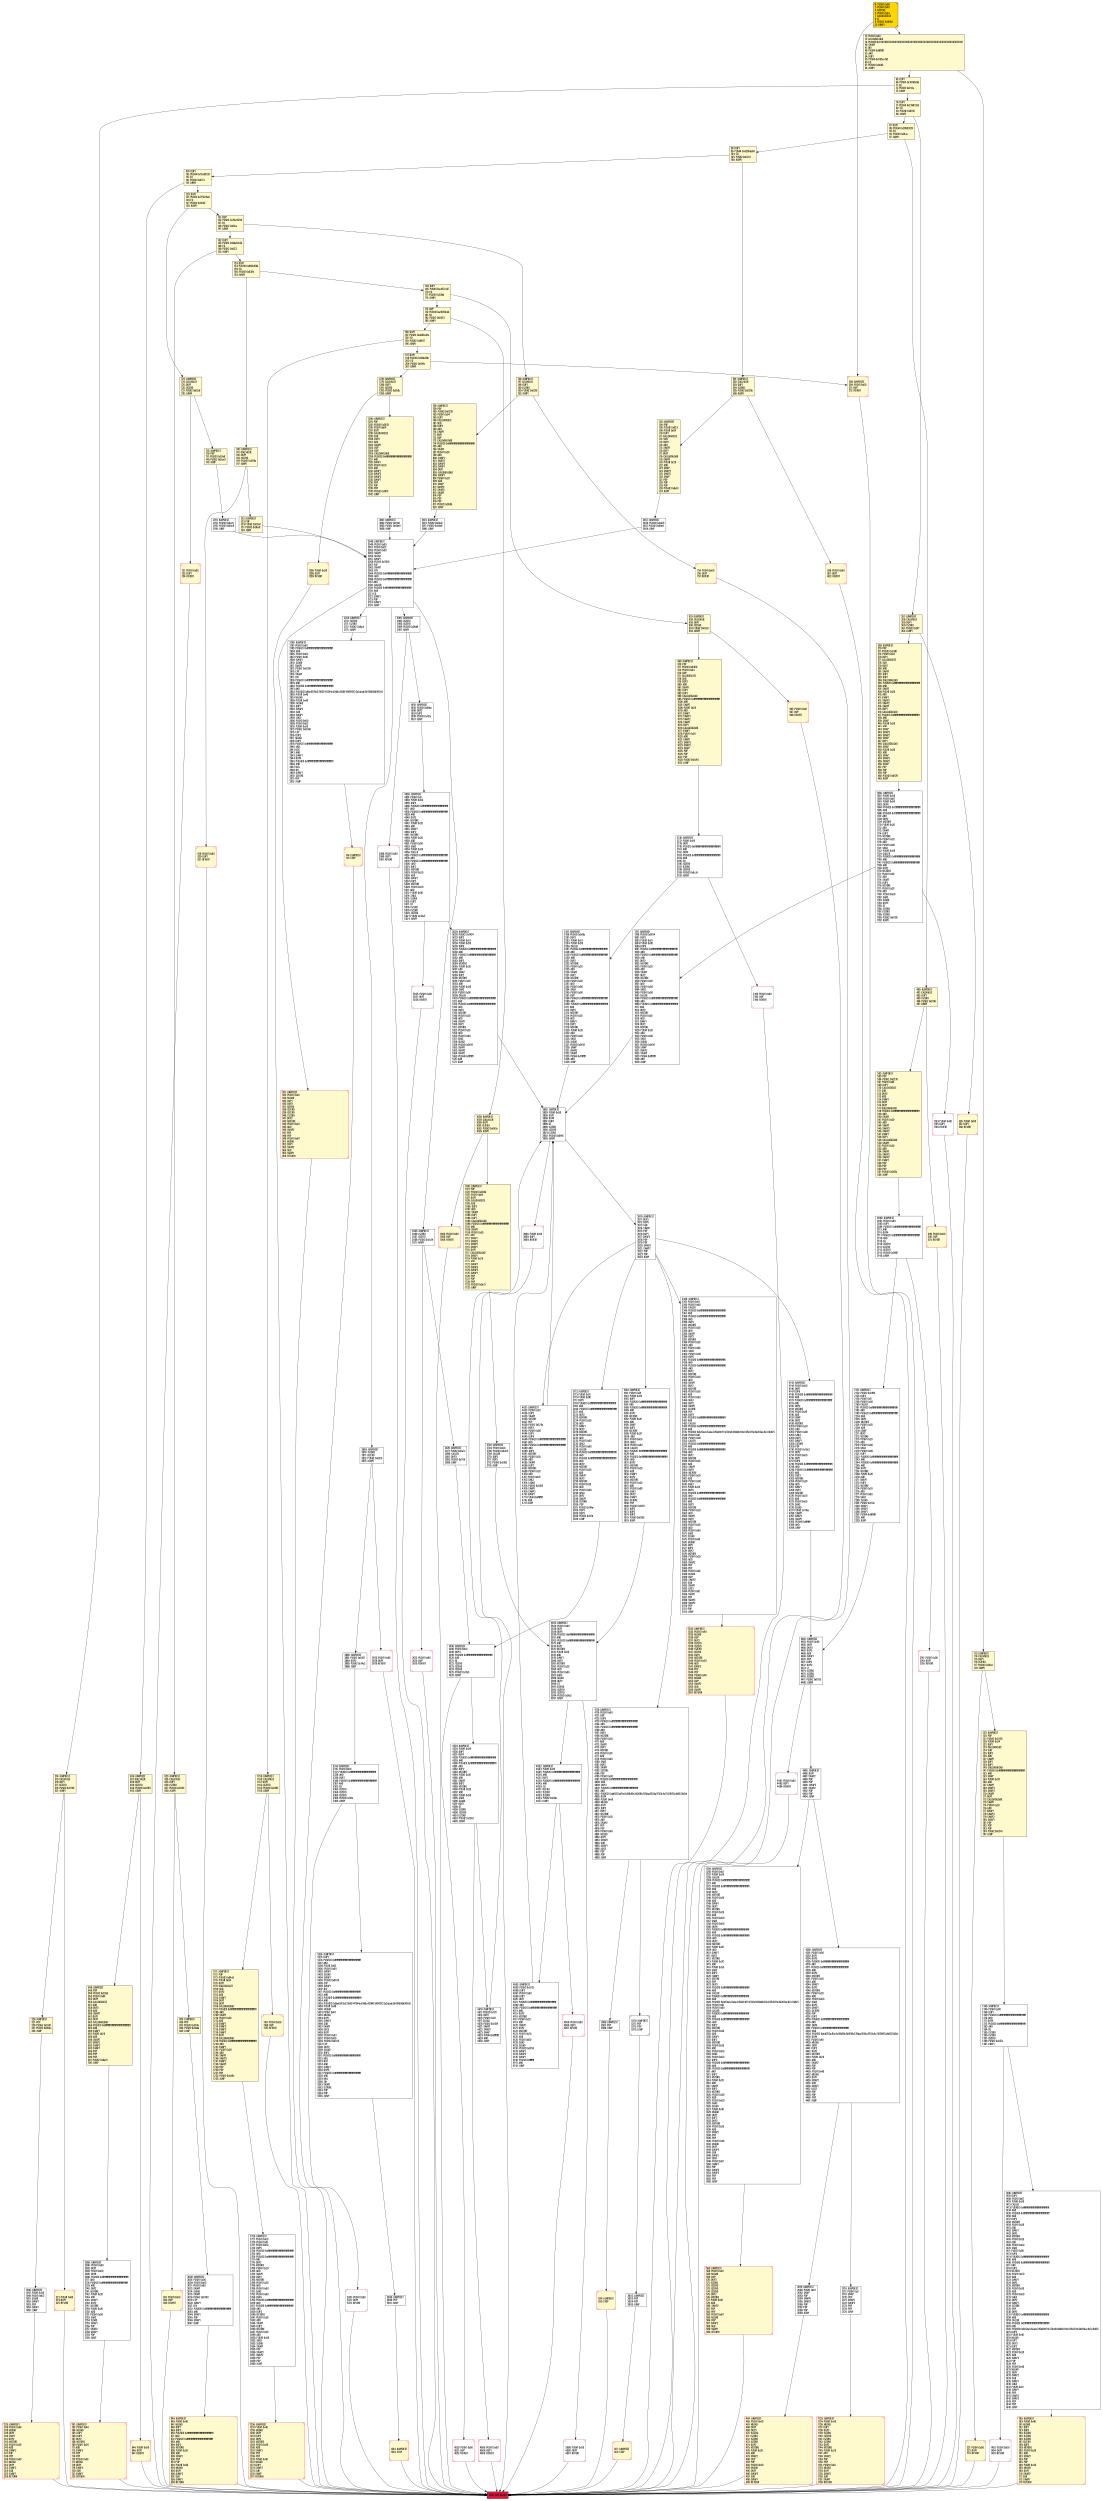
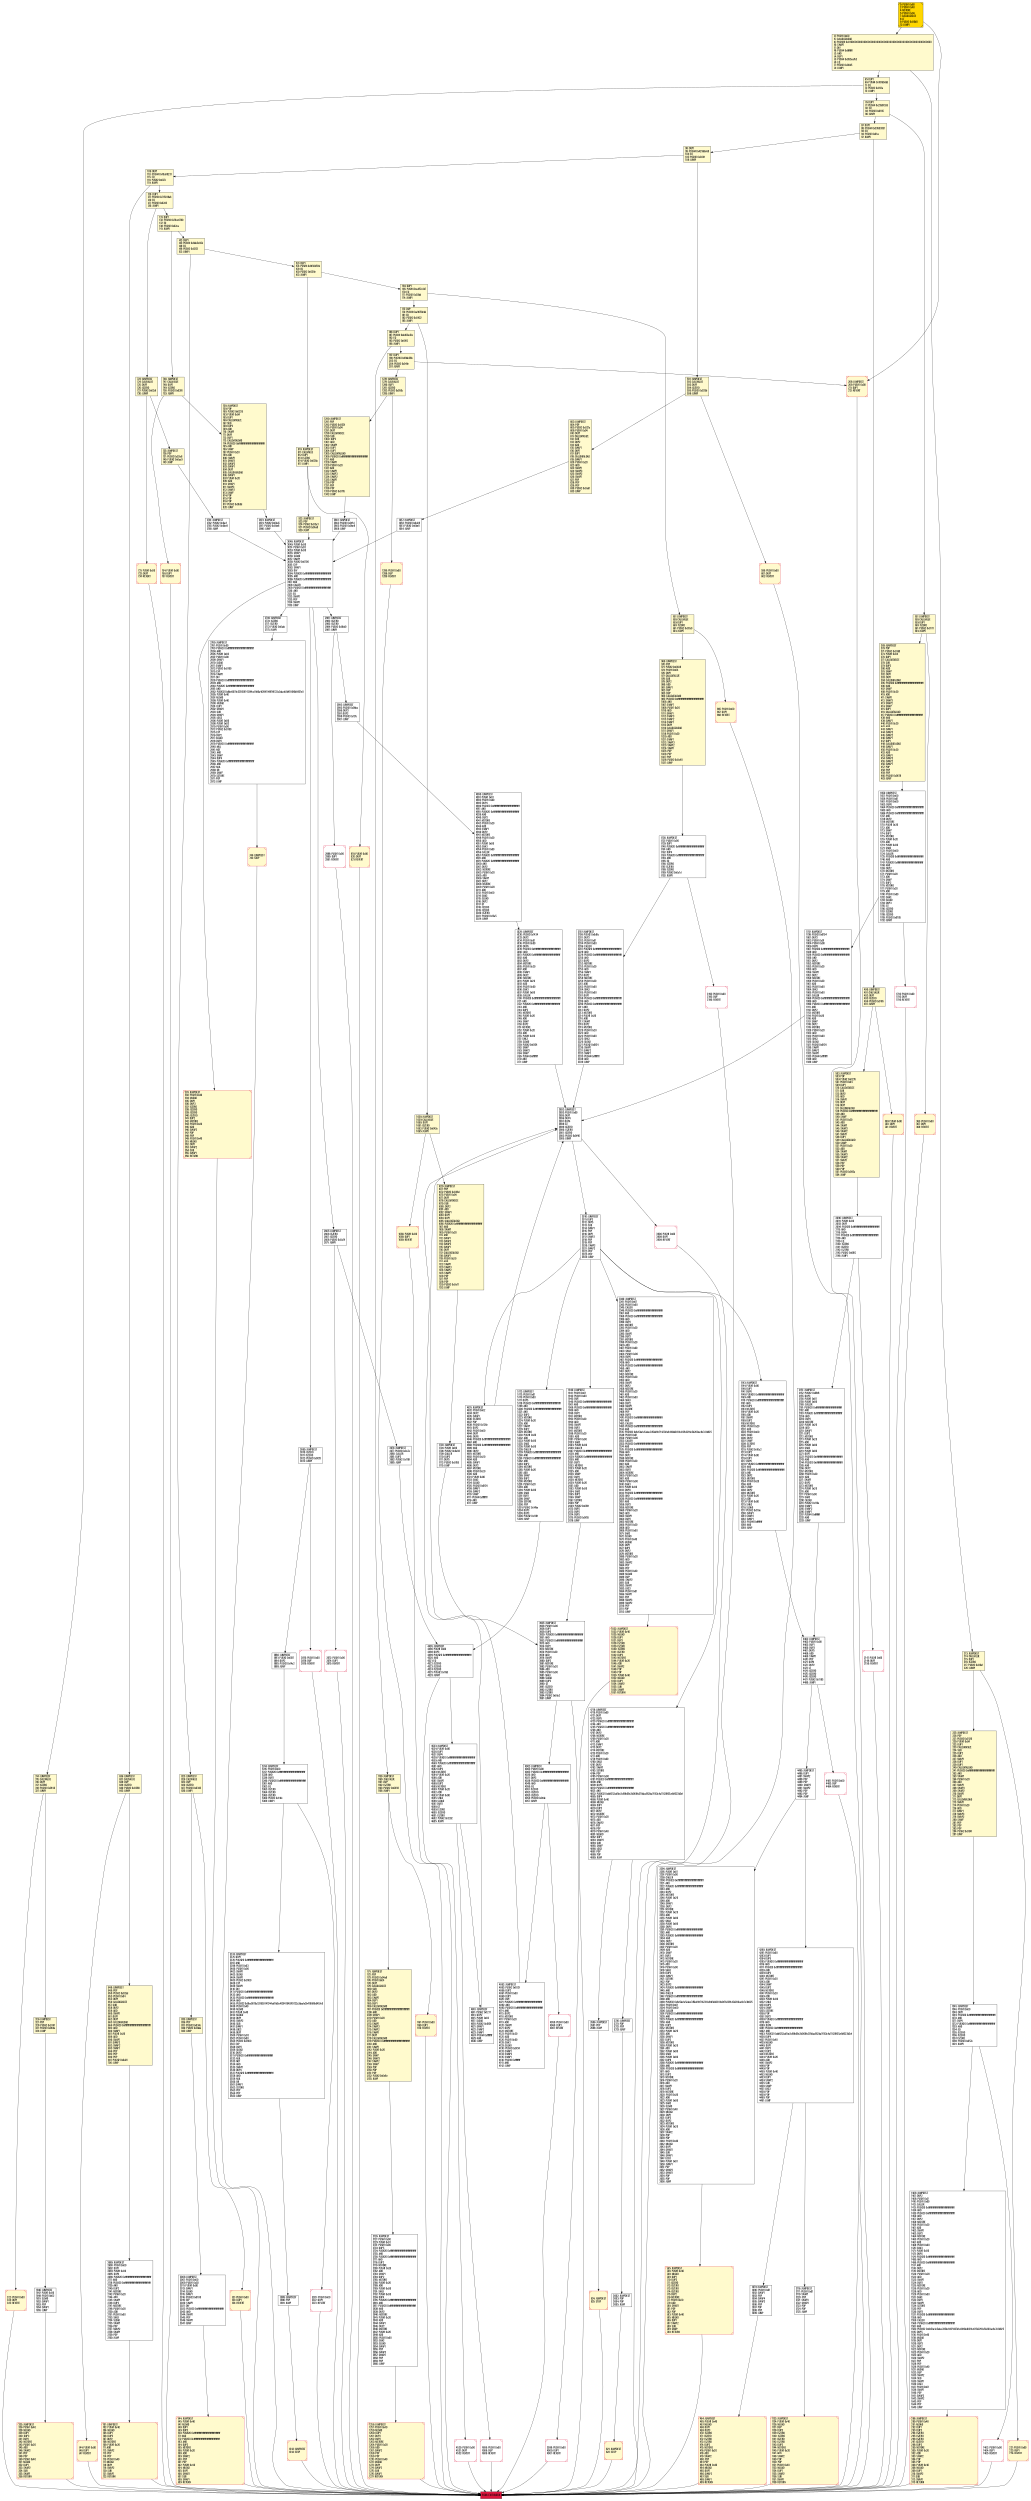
(423, 997) -> none
(640, 2025) -> (622, 2025)
(1000, 2451) -> (993, 2451)
